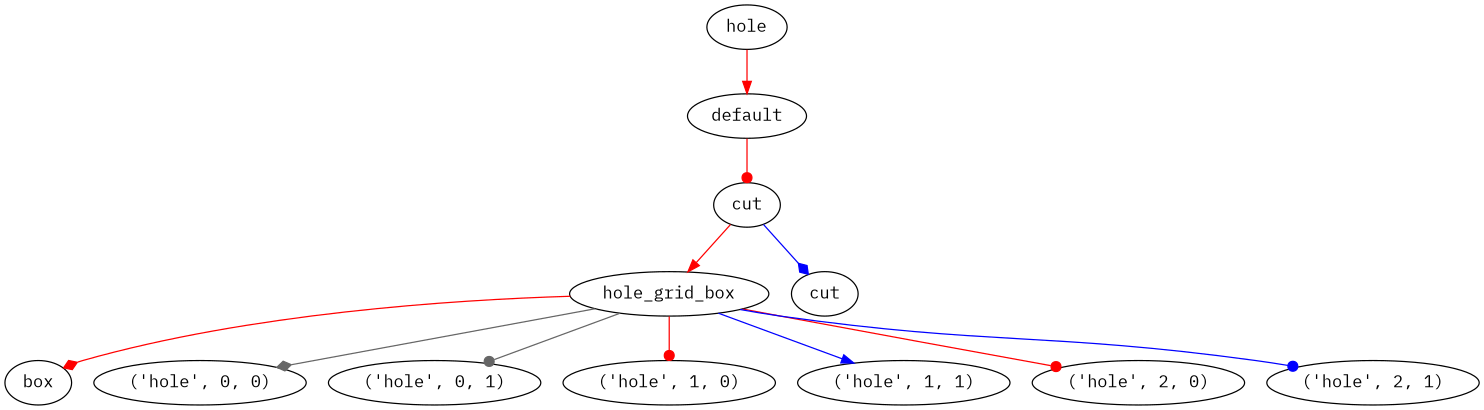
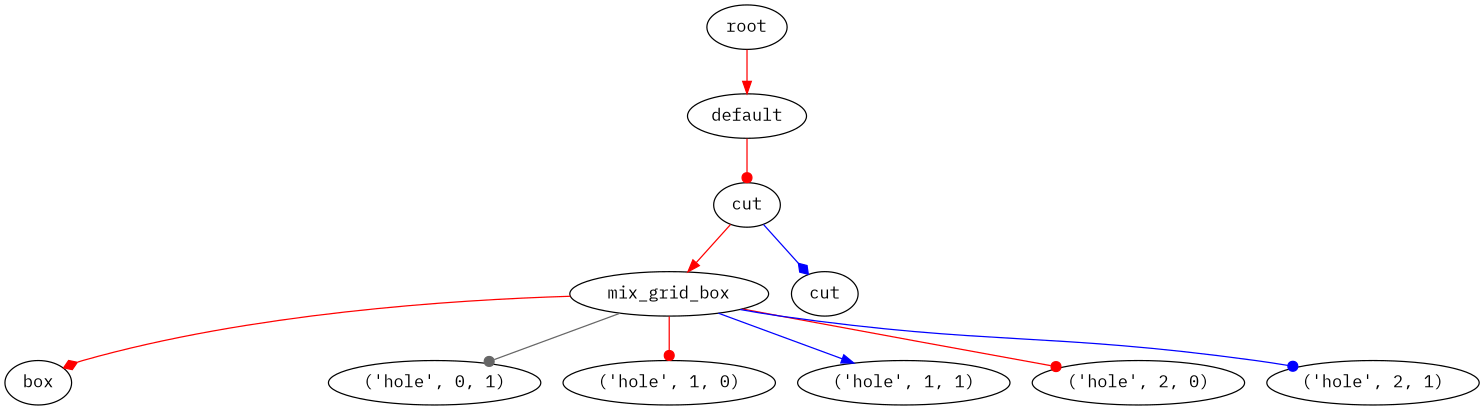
(747, 27) -> (747, 27)
(669, 294) -> (669, 294)
(200, 383) -> none
